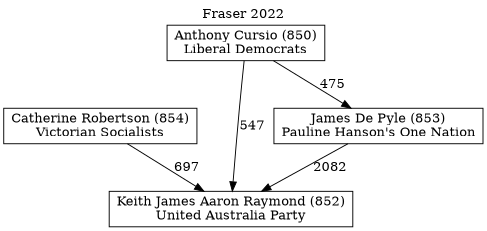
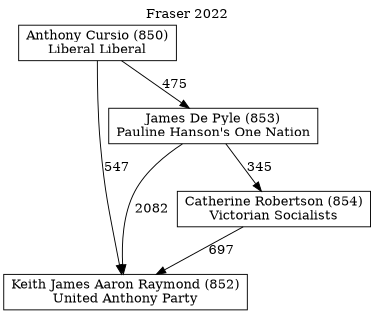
(246, 43) -> (98, 43)
none -> (241, 164)
(231, 209) -> (126, 292)
